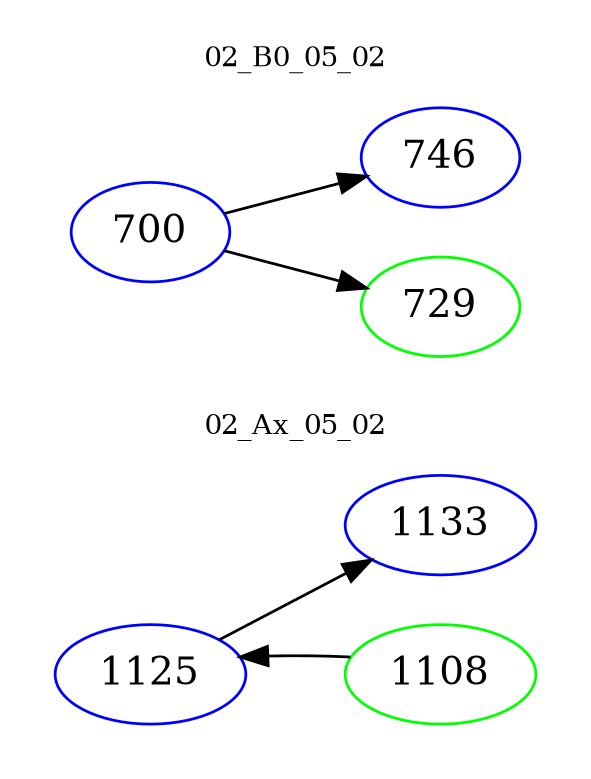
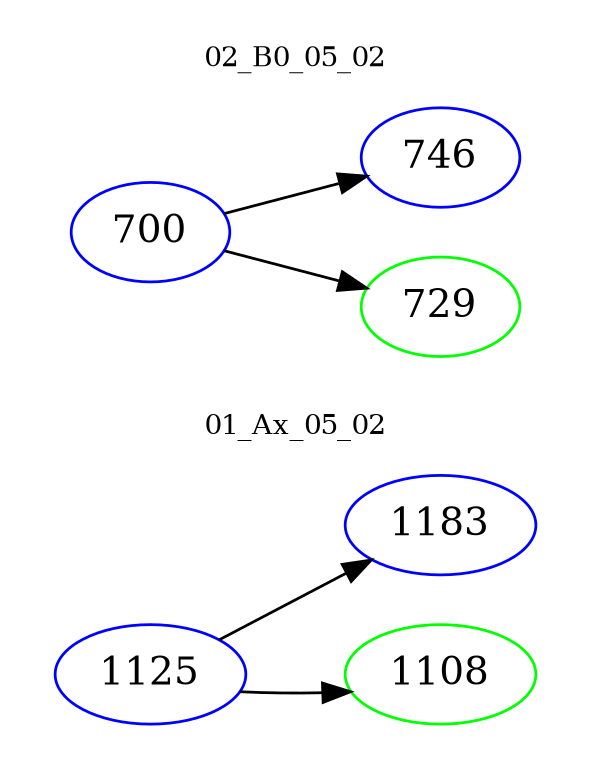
(296, 427) -> (296, 427)
(441, 525) -> (441, 525)
(309, 656) -> (281, 693)
